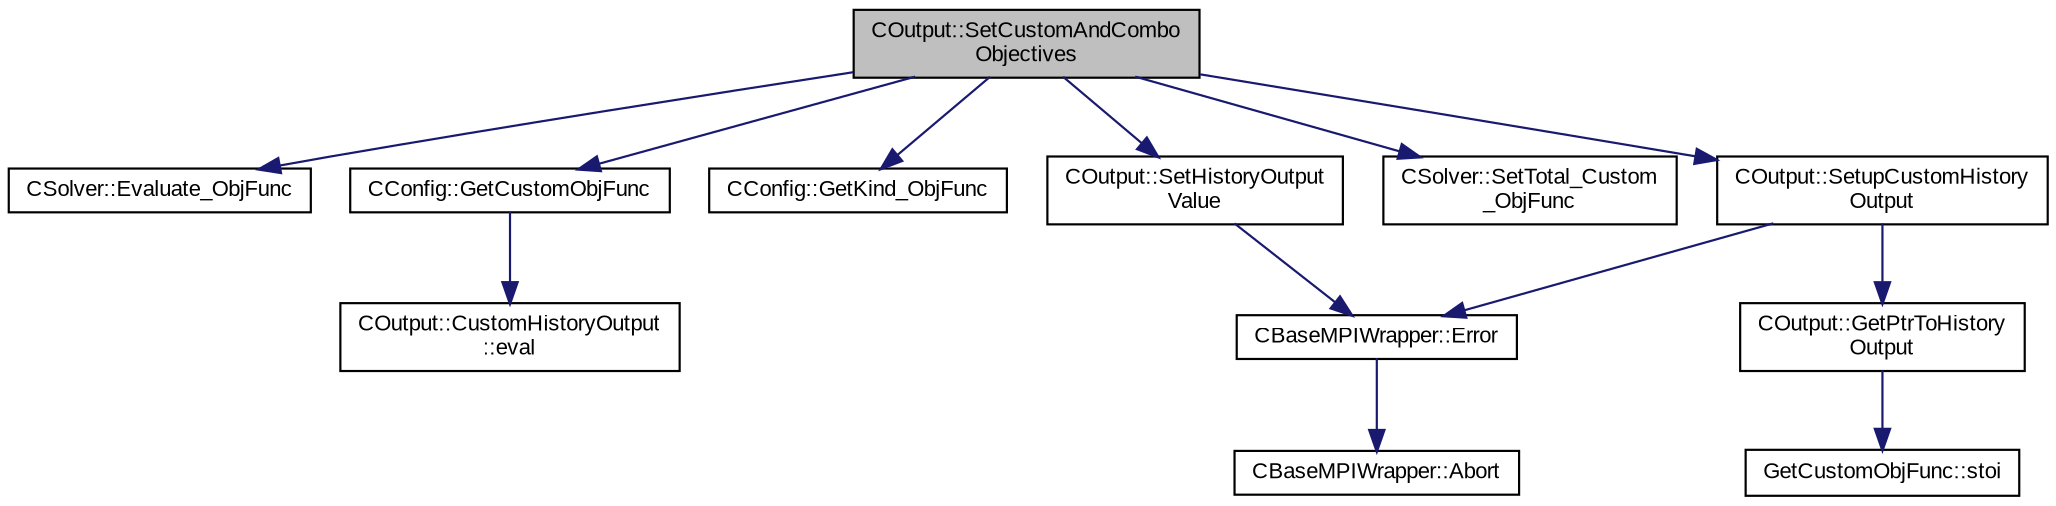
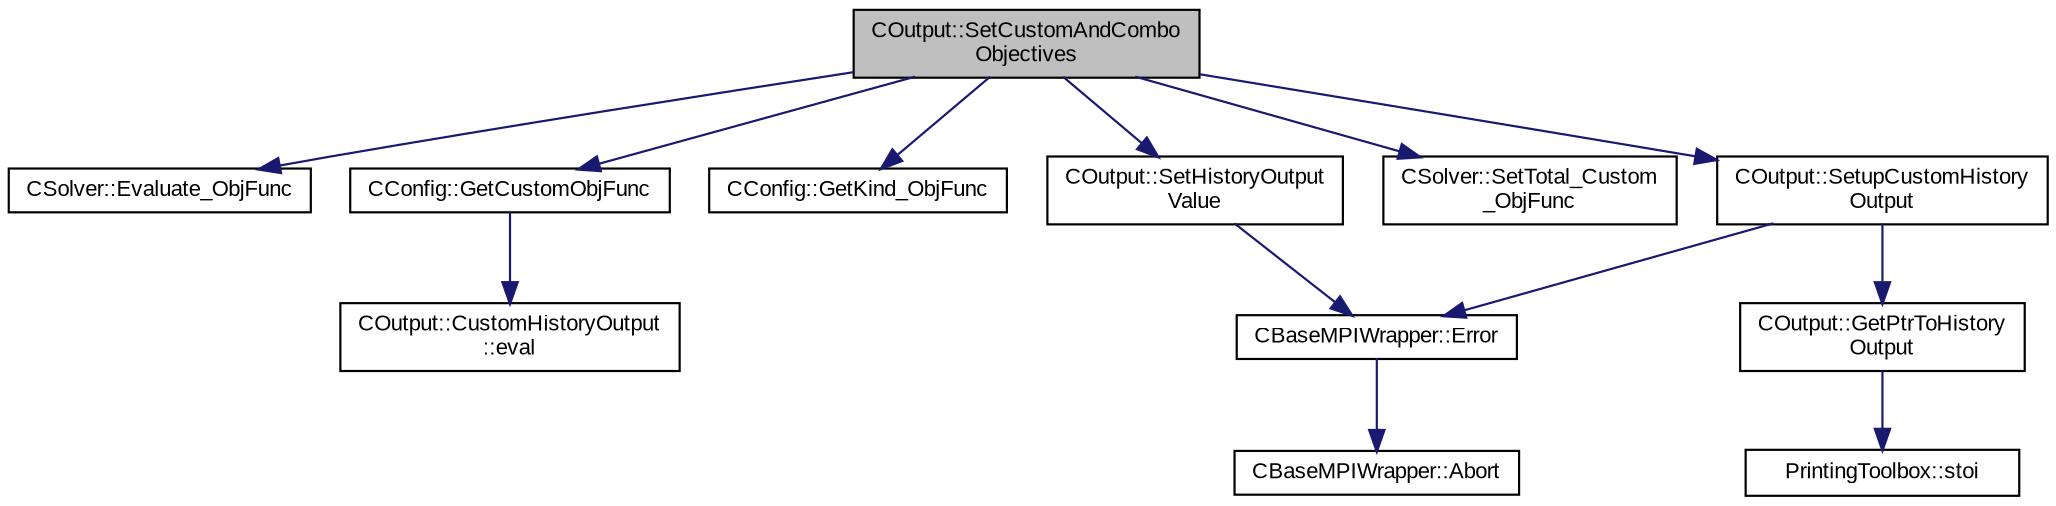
(1882, 473) -> (1882, 473)
